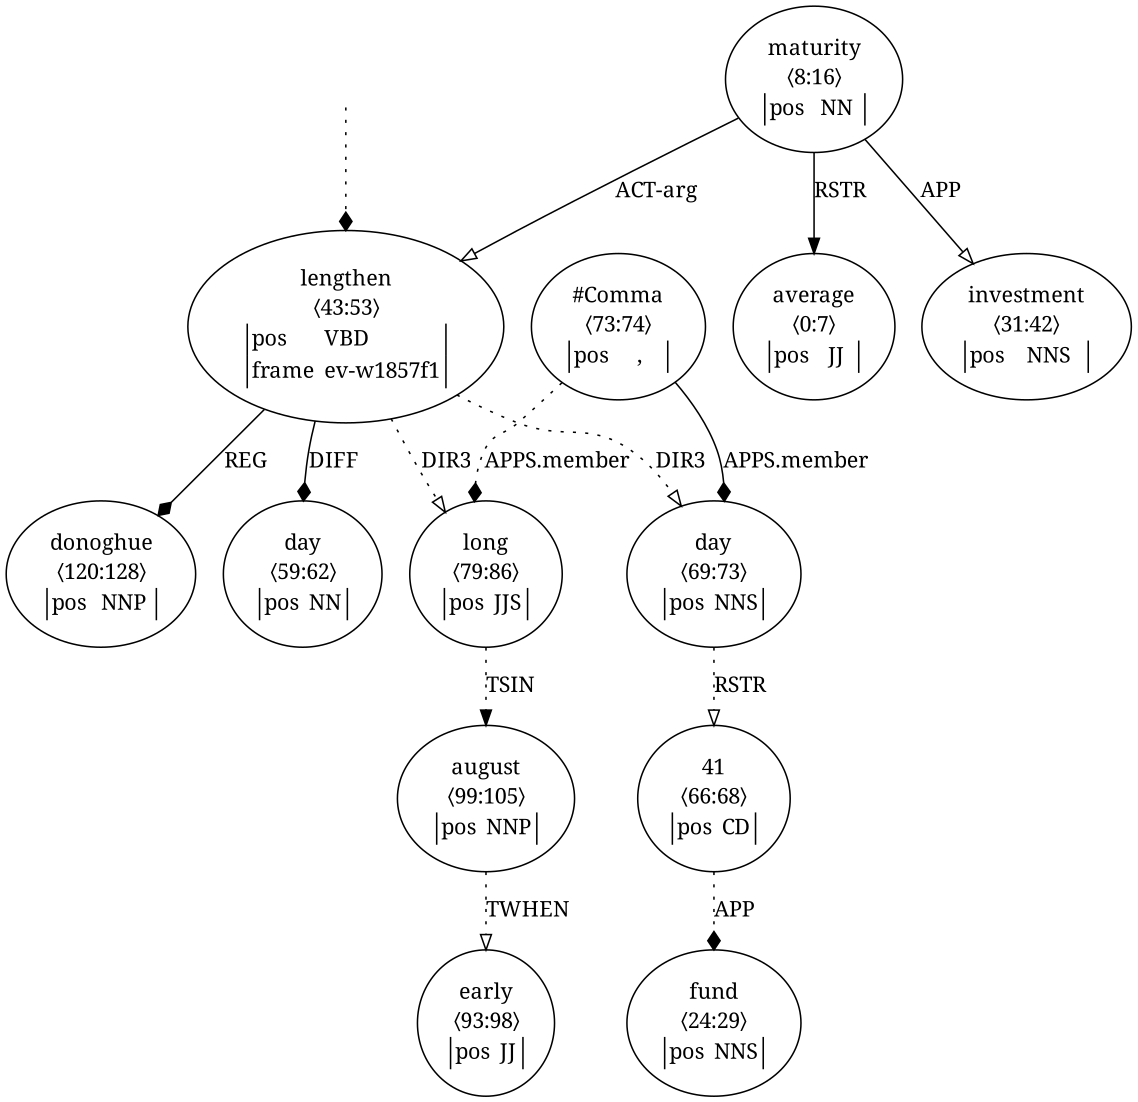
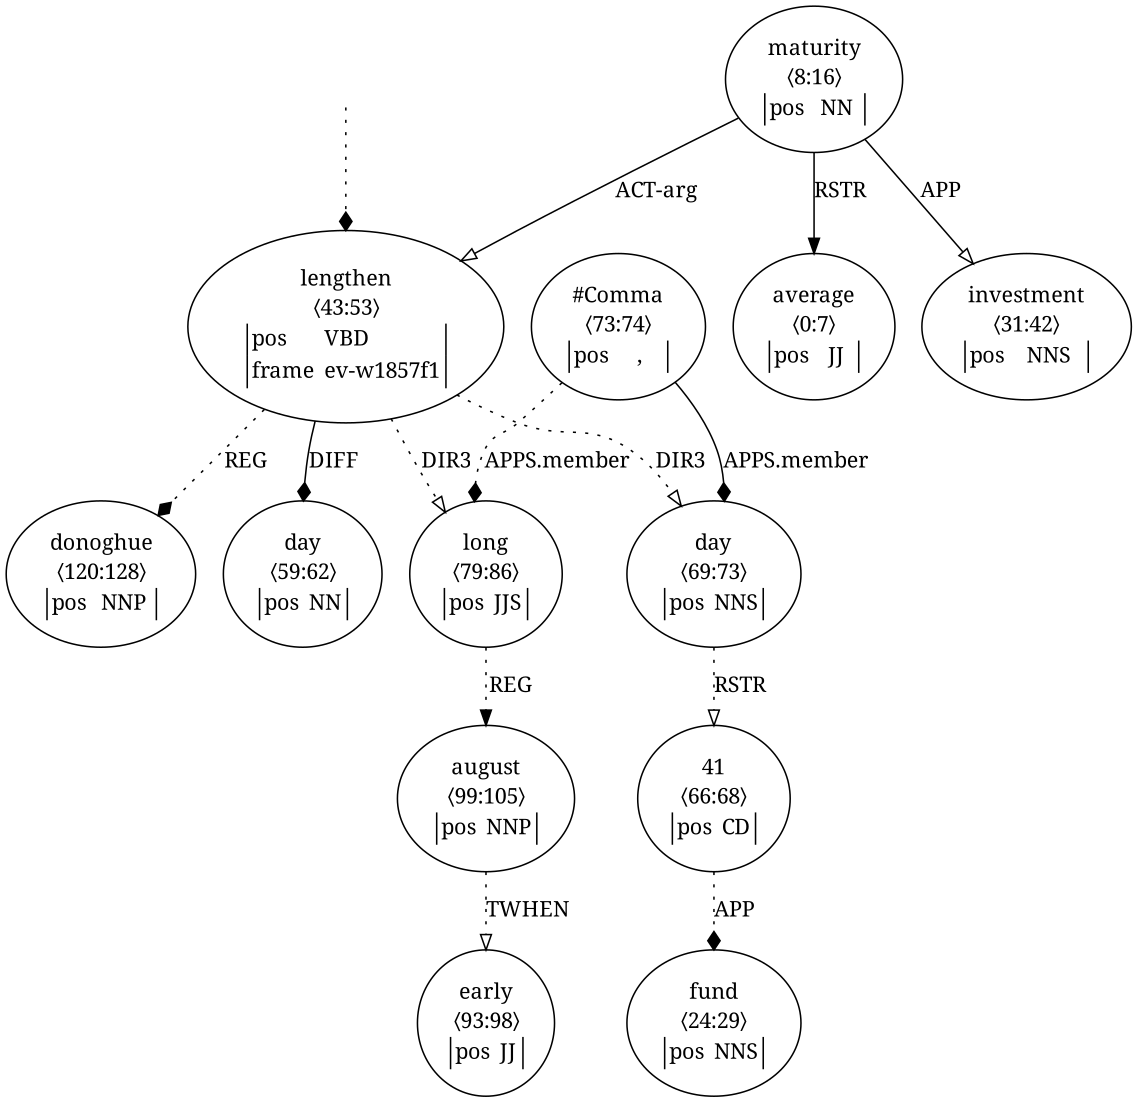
(218, 456) -> (218, 456)
(511, 686) -> (511, 686)
